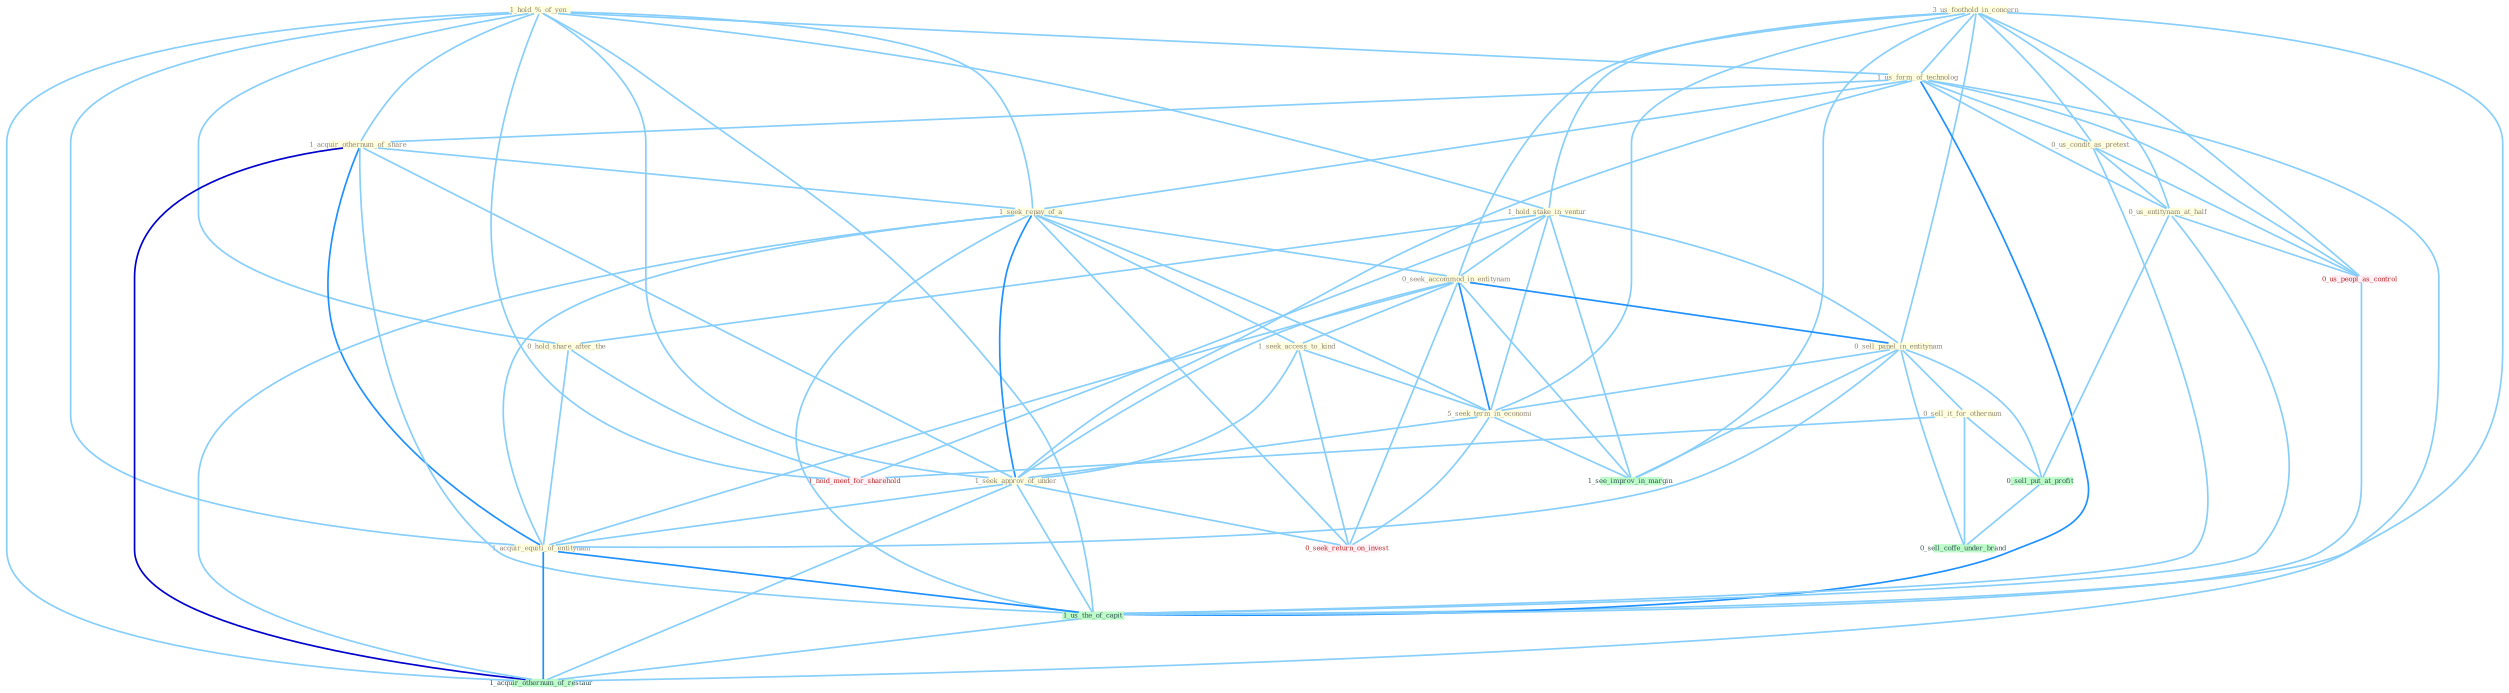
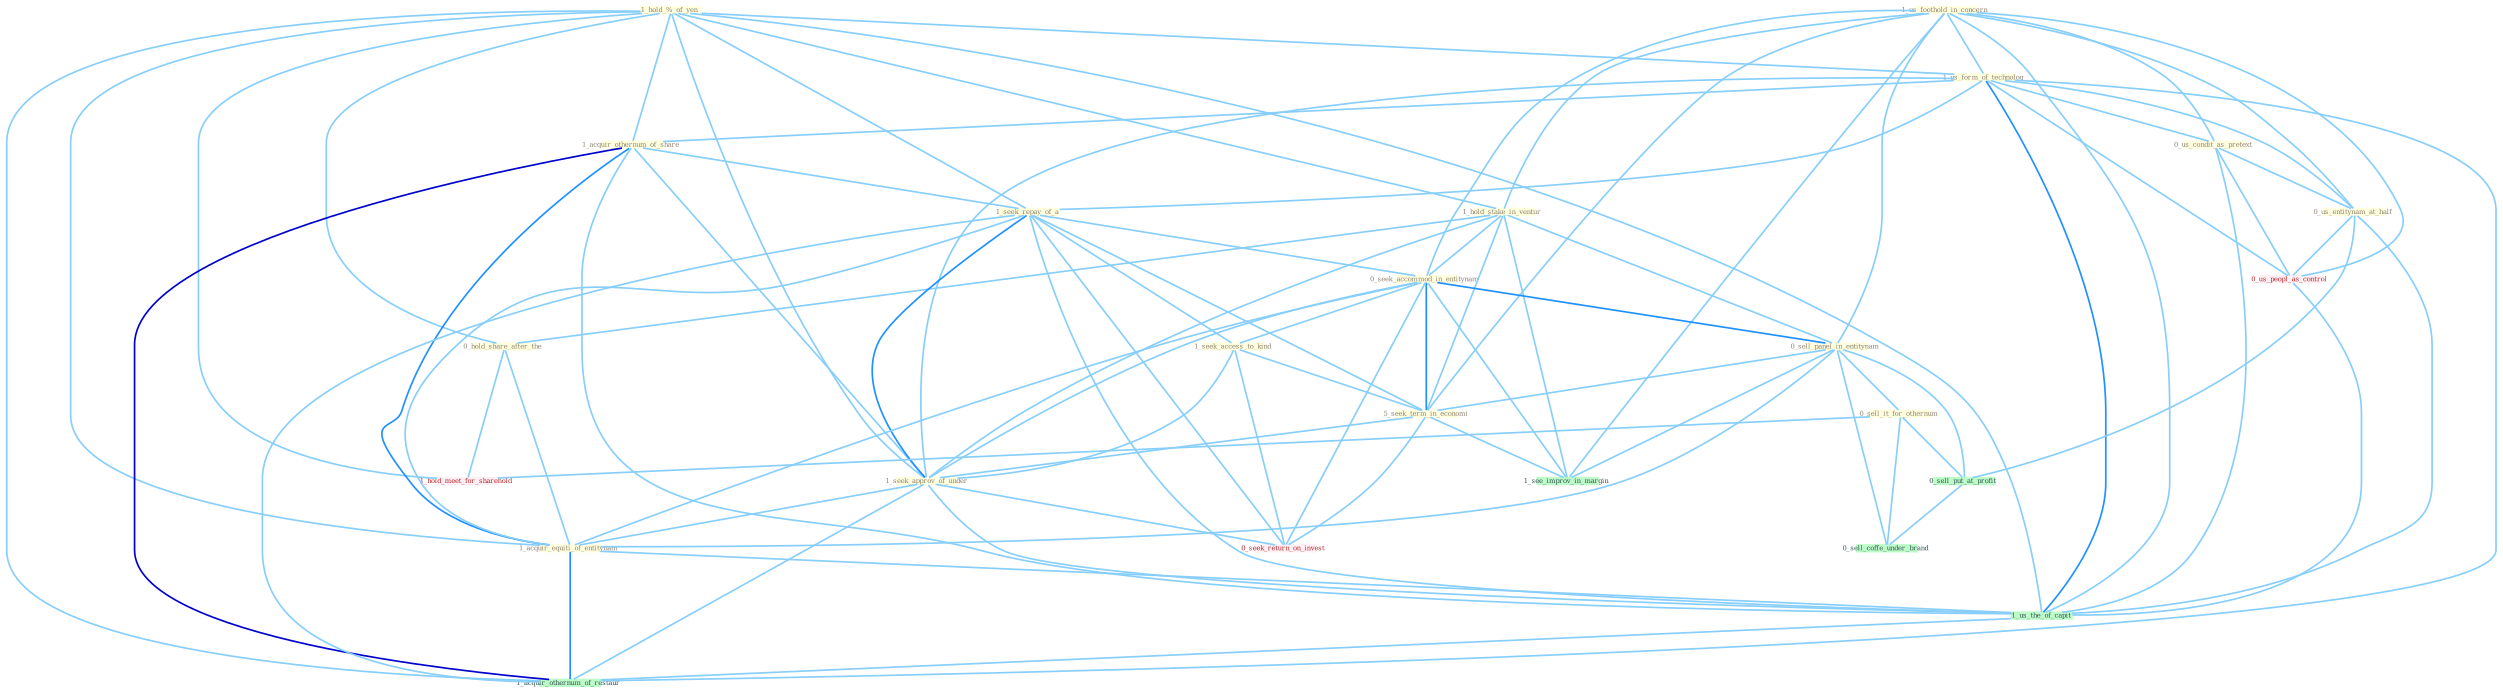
(1976, 10) -> (1946, 10)
(1374, 281) -> (1246, 305)
(818, 582) -> (1024, 570)
